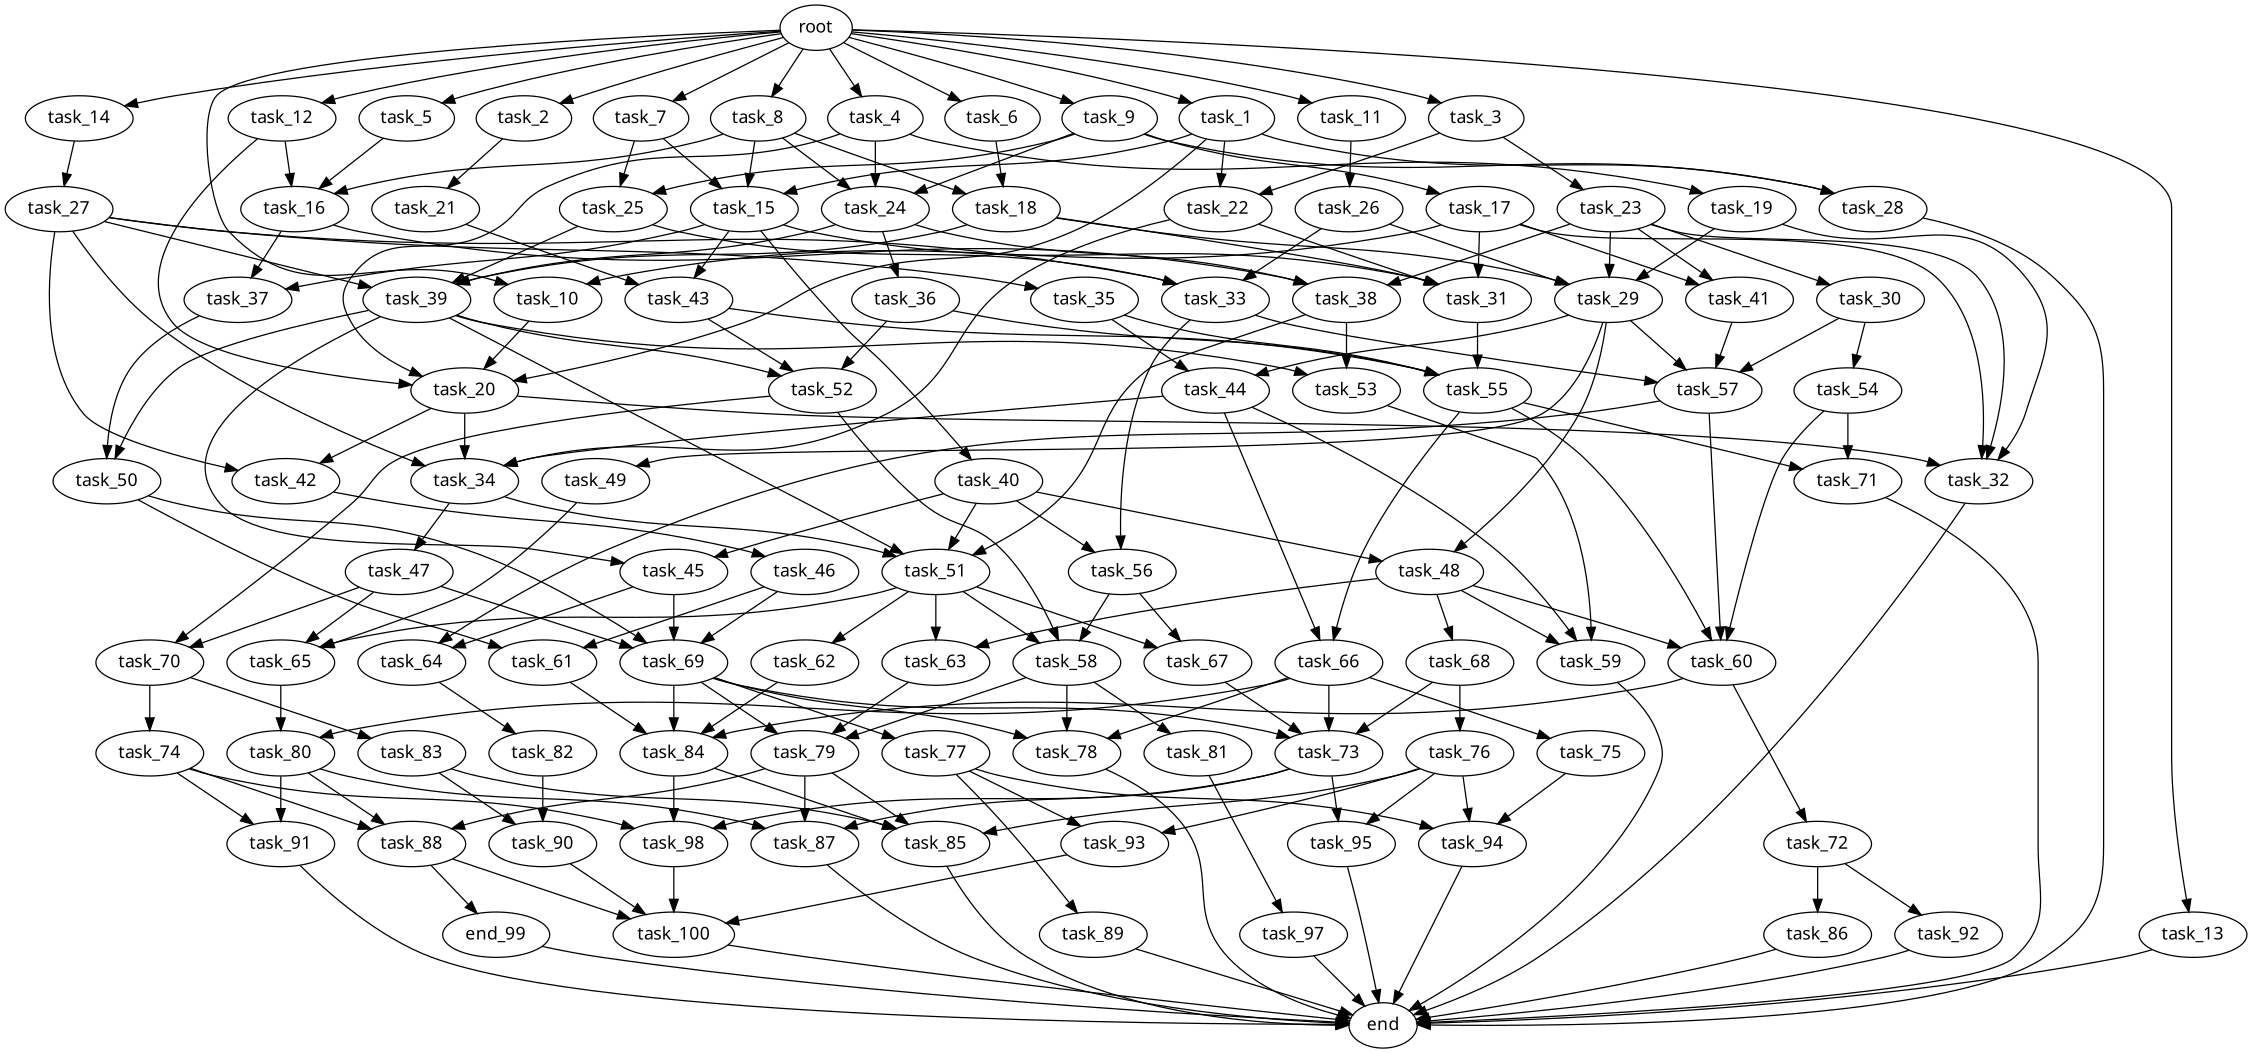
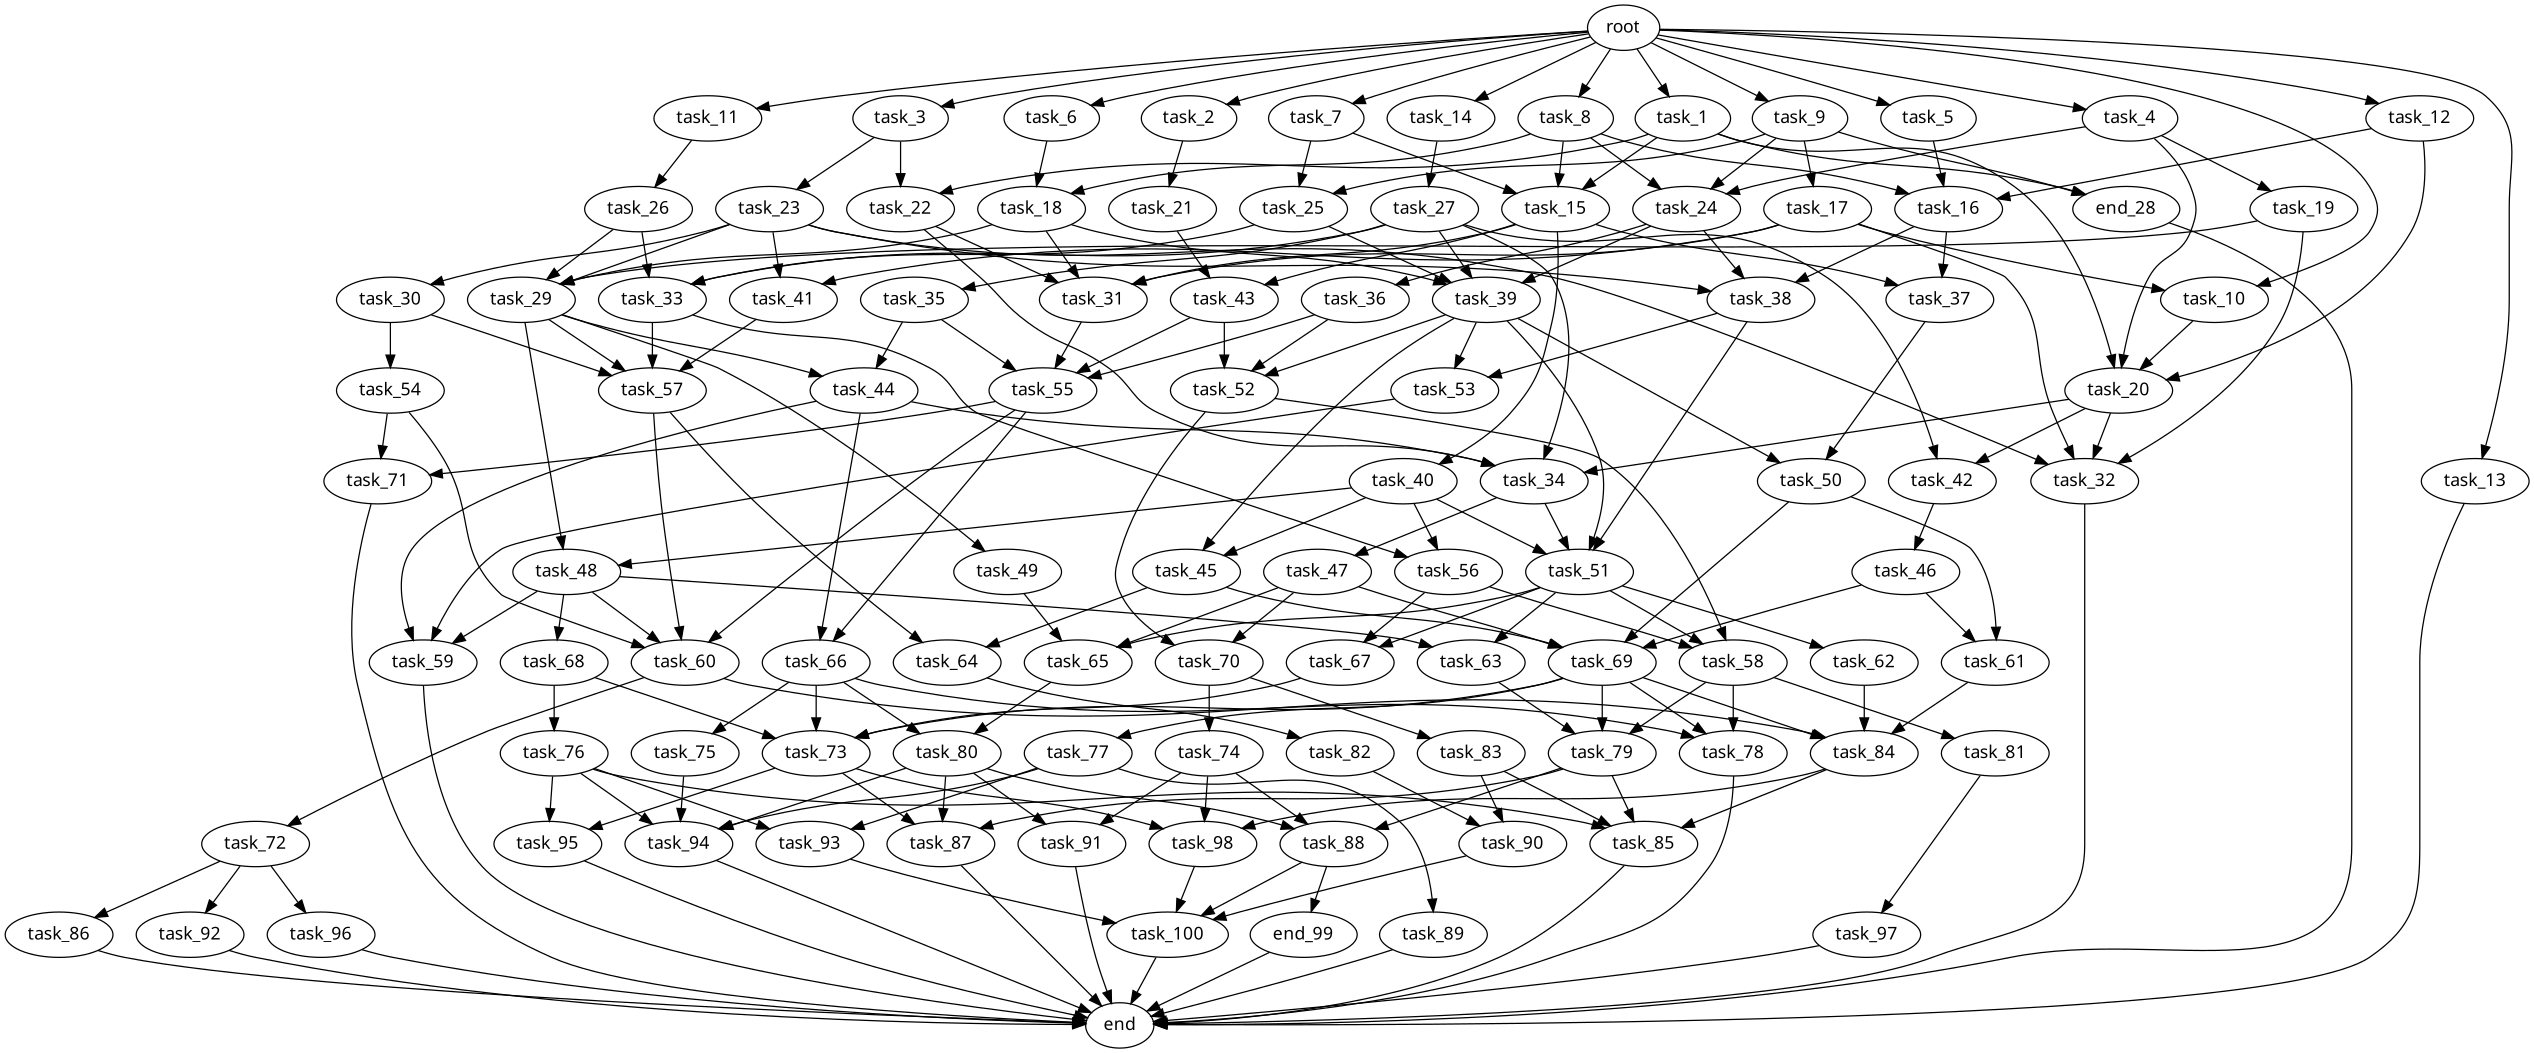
(1873, 209) -> (2126, 209)
none -> (832, 792)
none -> (321, 935)
